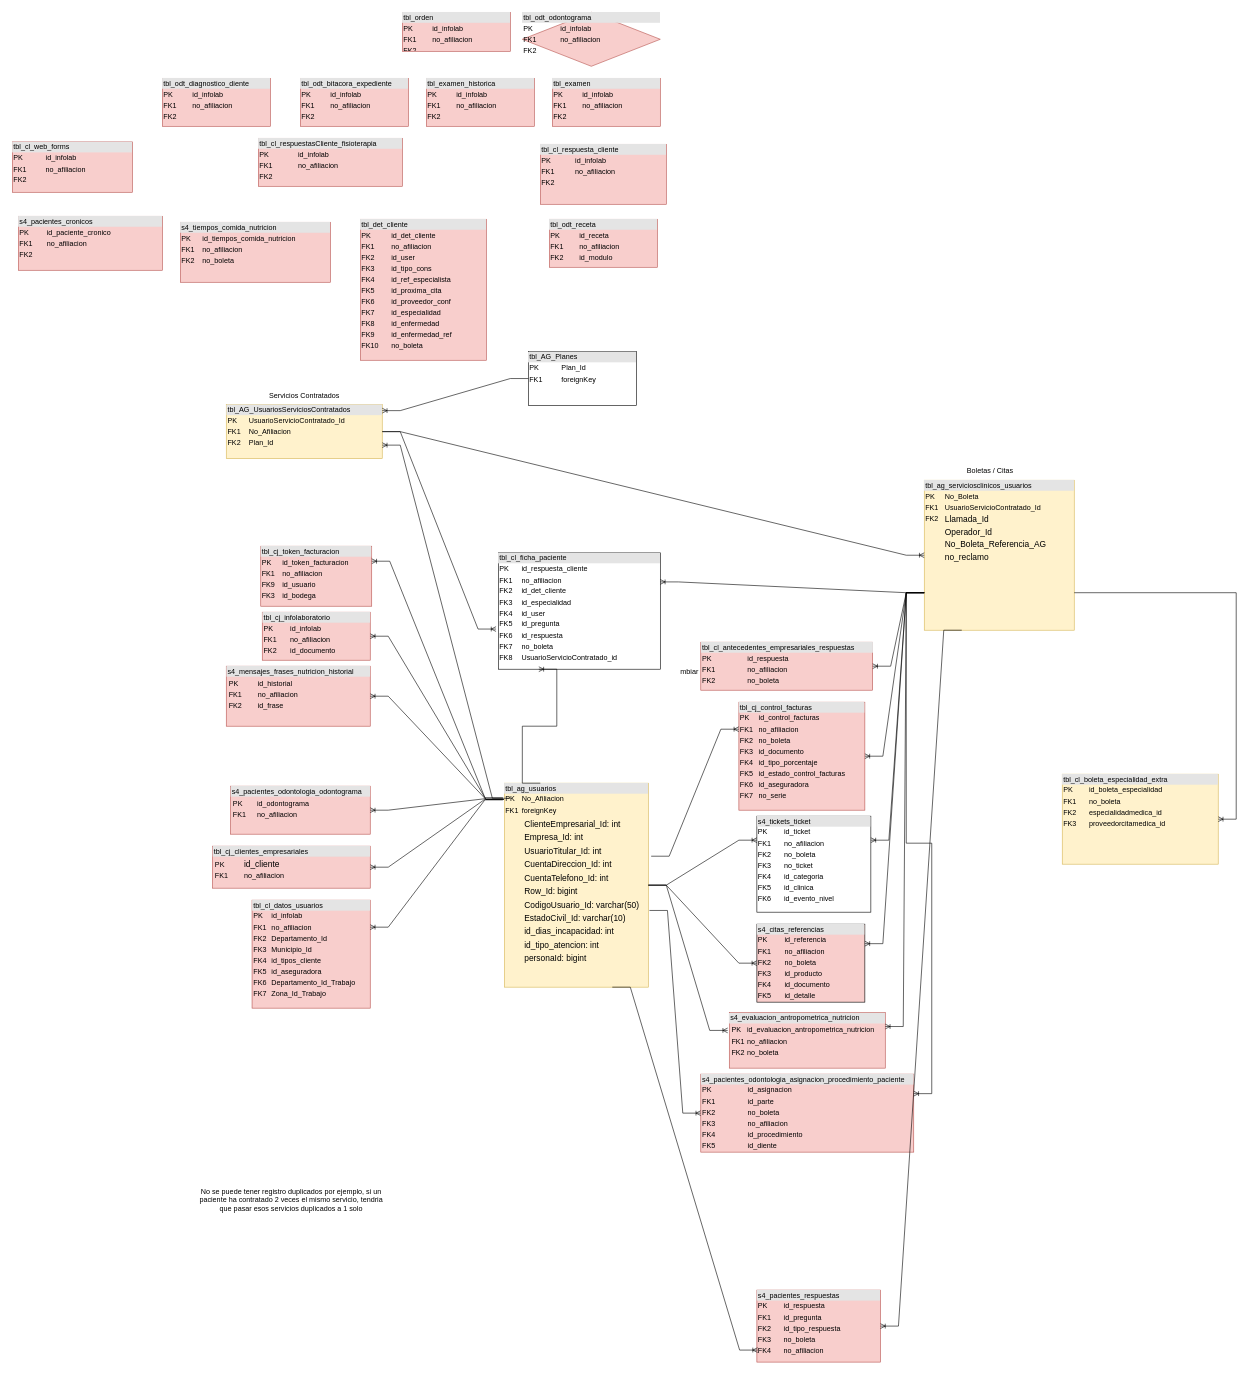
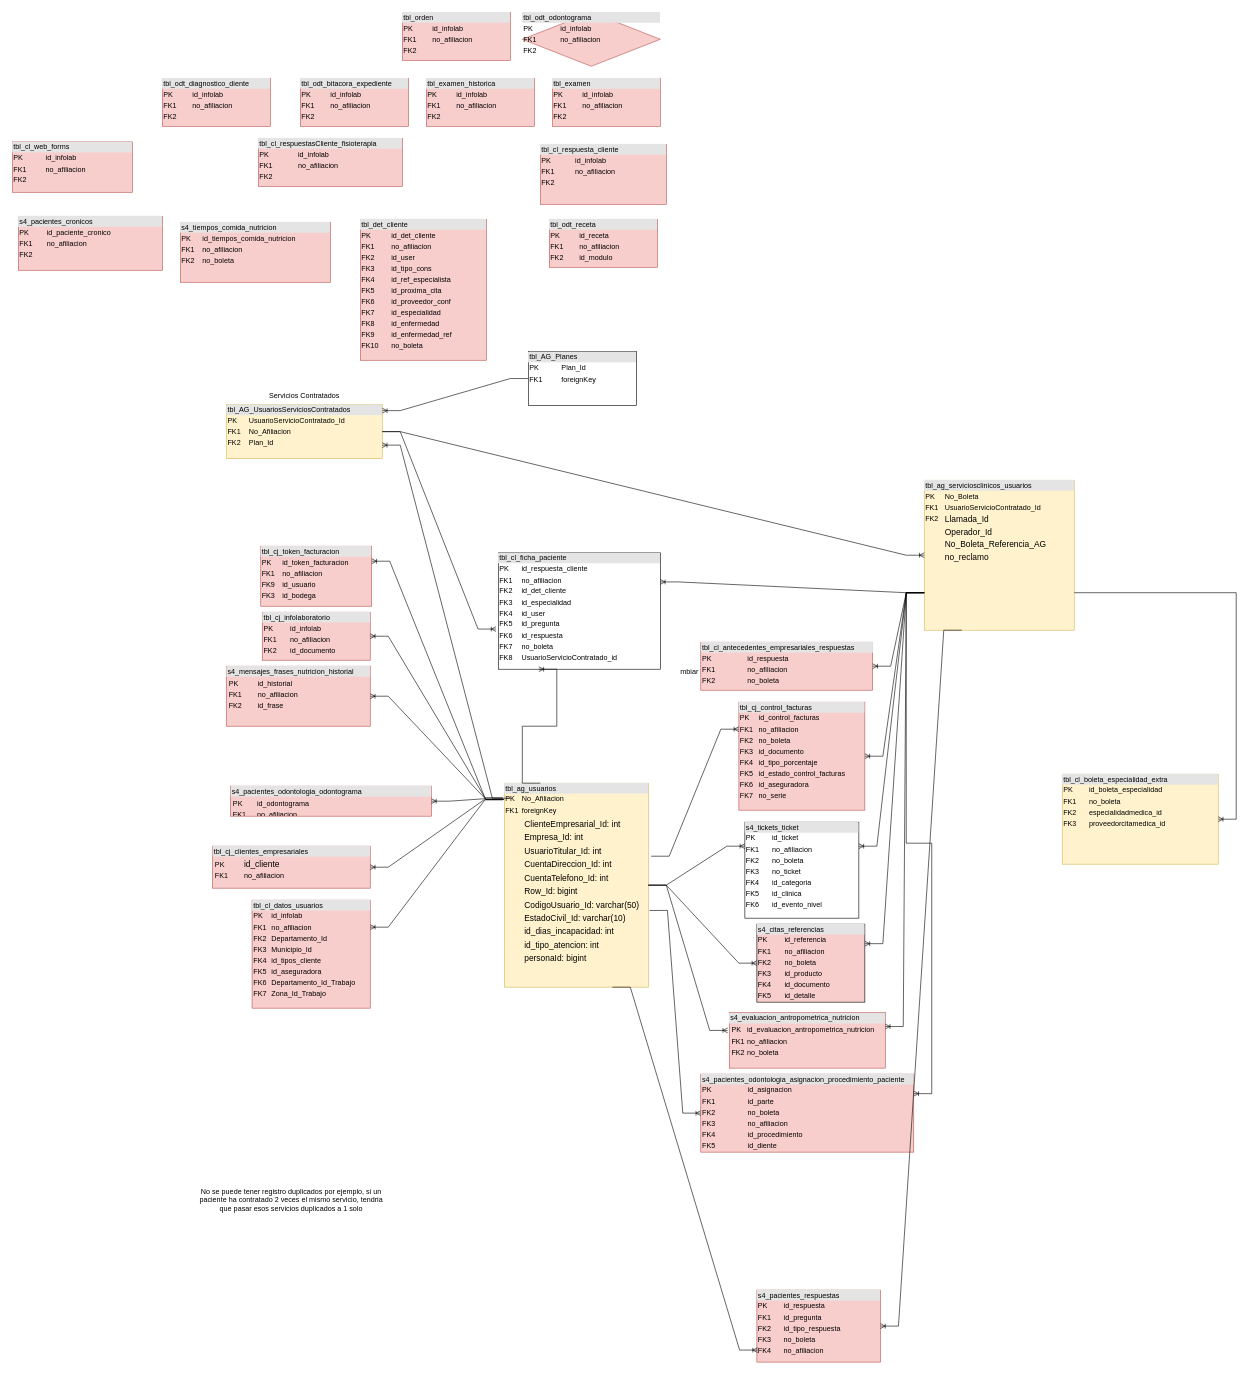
(456, 32) -> (456, 36)
(990, 471) -> none
(300, 810) -> (331, 801)
(814, 864) -> (802, 870)
